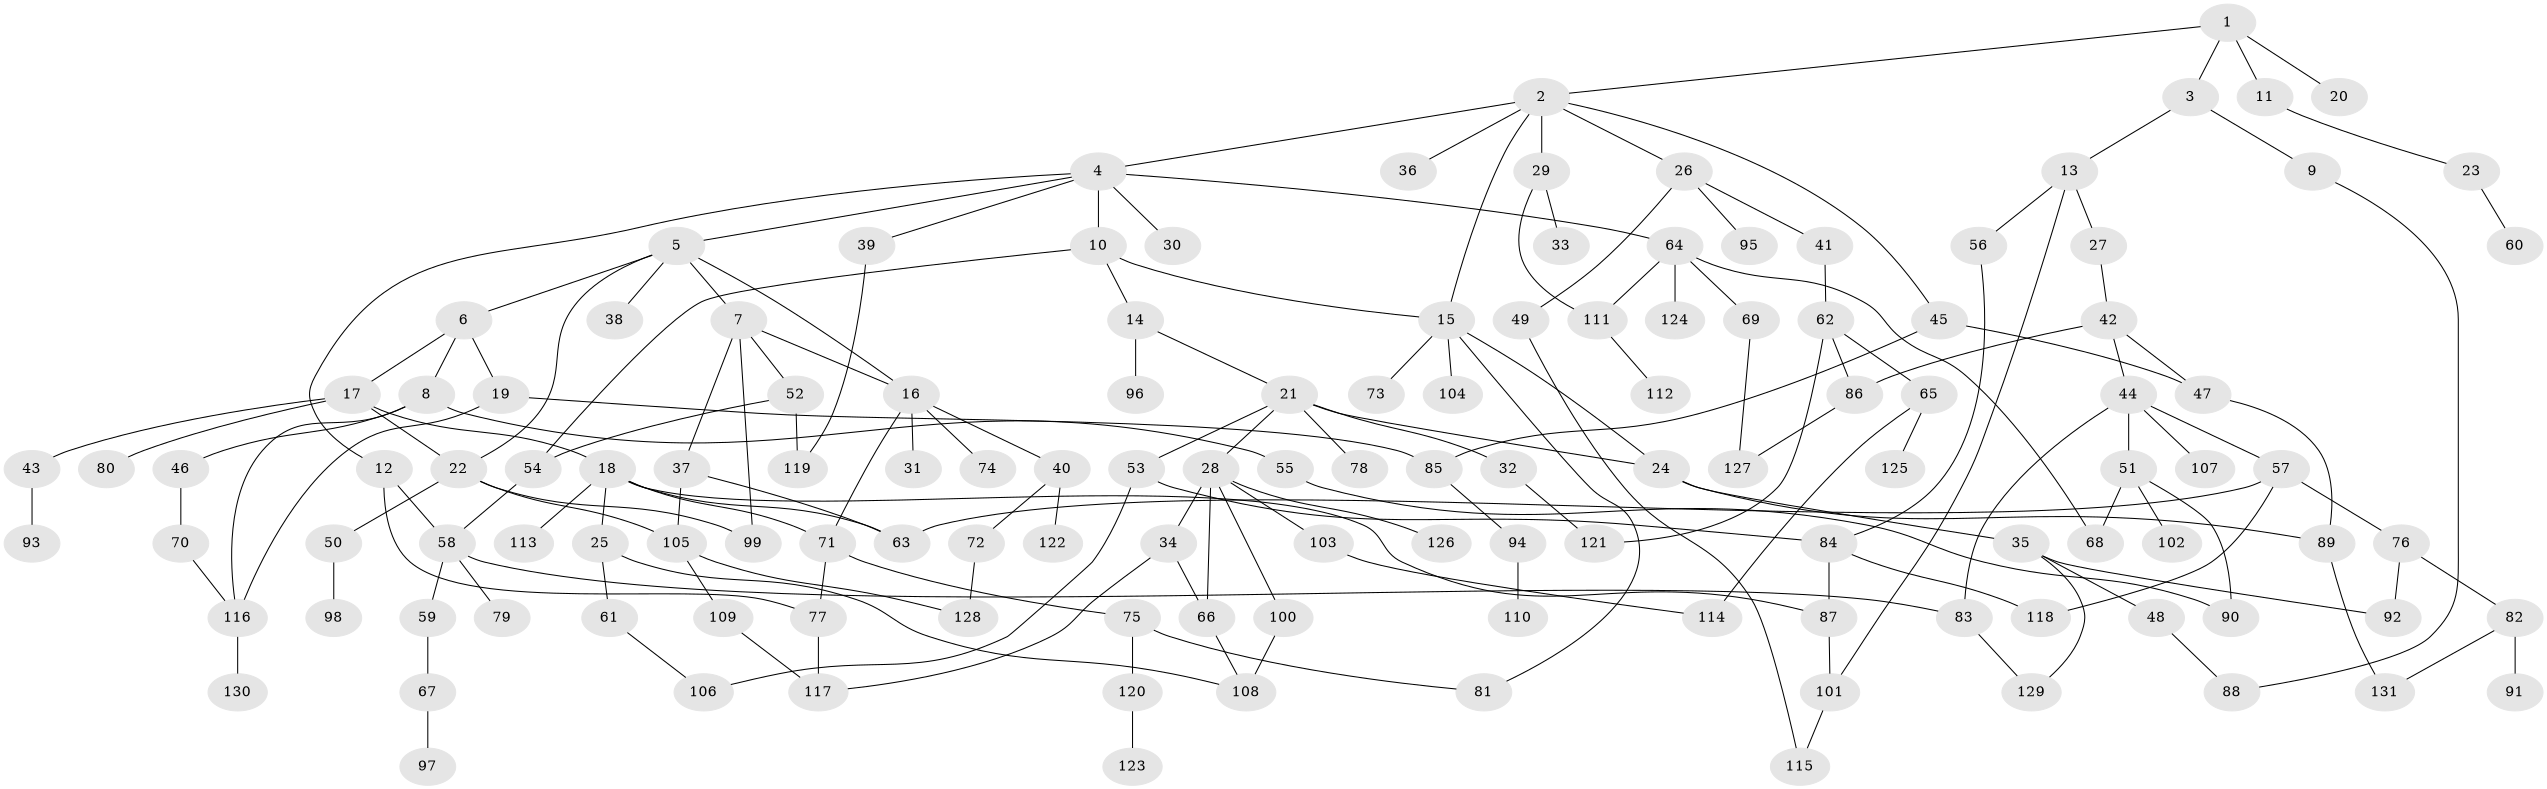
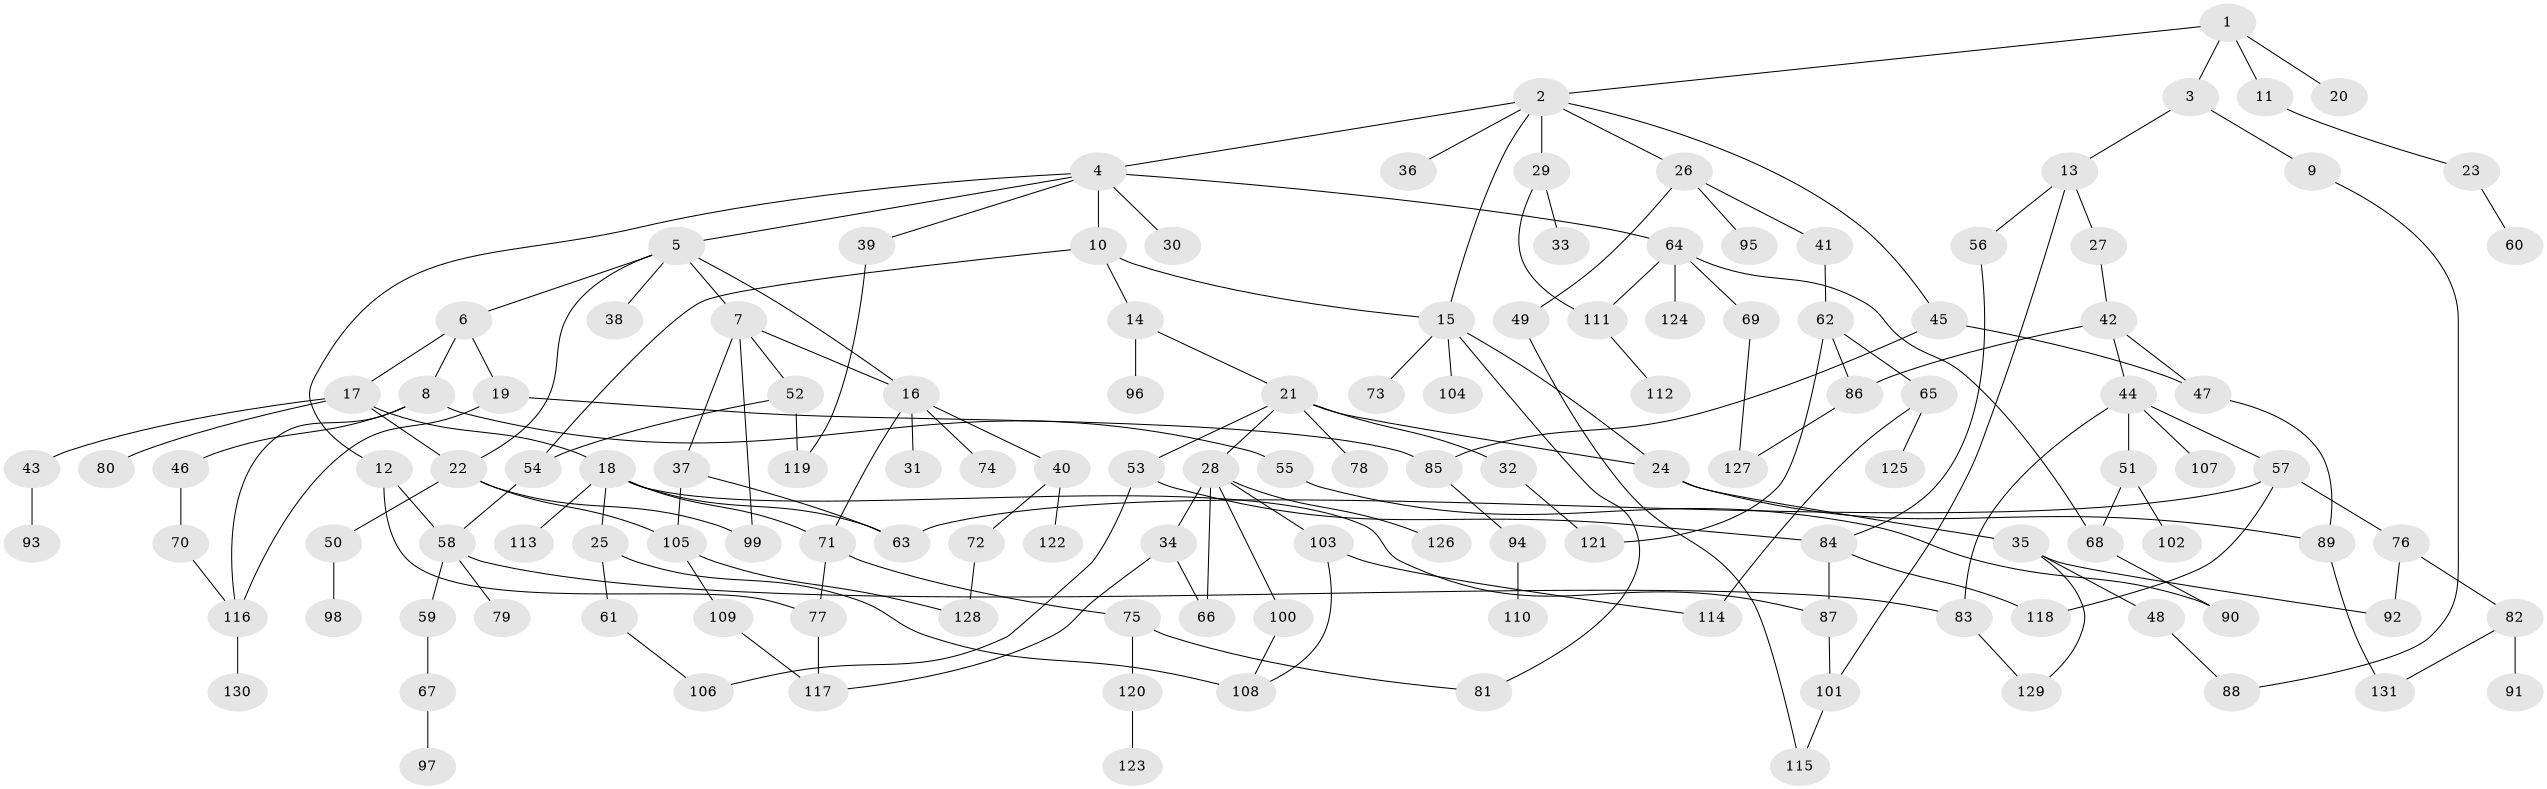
(2216, 532) -> (2147, 572)
(1229, 659) -> (1324, 634)
